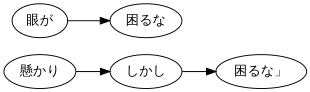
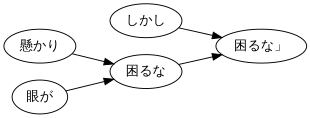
none -> (196, 61)
(88, 72) -> (88, 58)
